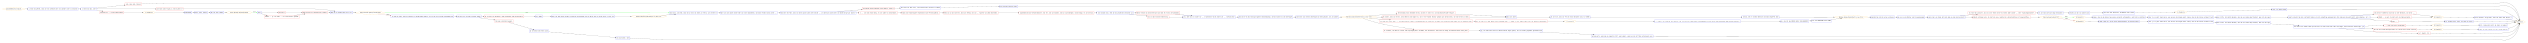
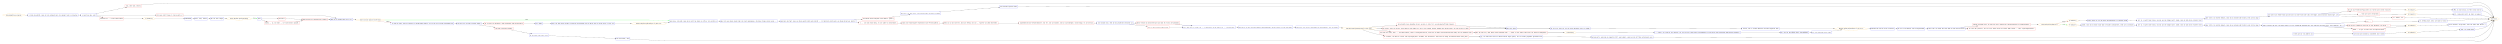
(2051, 13) -> none
